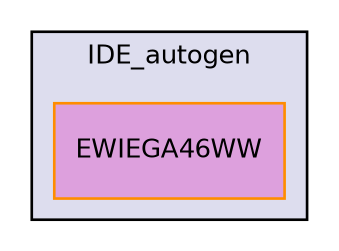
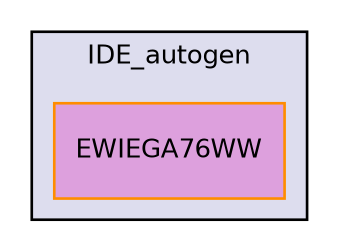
(169, 151) -> (169, 151)
